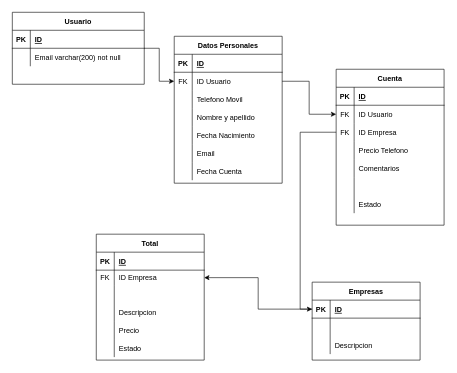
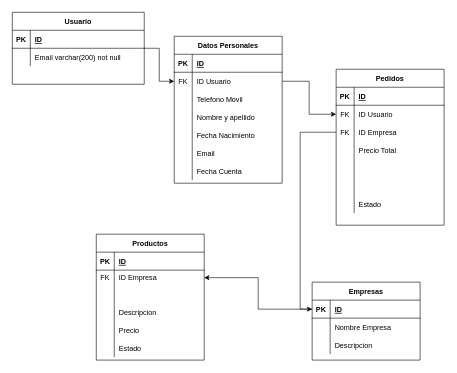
(390, 79) -> (390, 79)
(386, 151) -> (380, 151)
(399, 168) -> none
(150, 244) -> (150, 244)
none -> (375, 327)
